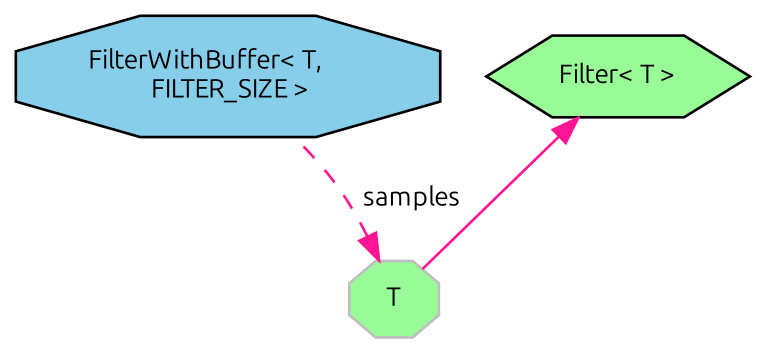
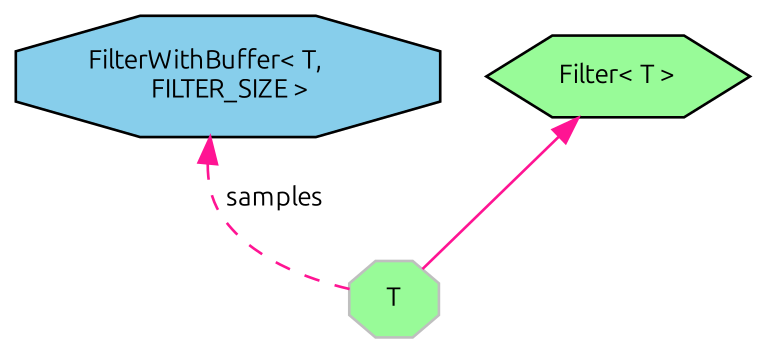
(335, 183) -> (256, 249)
